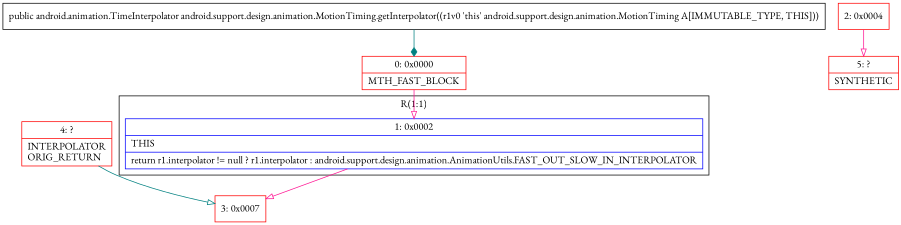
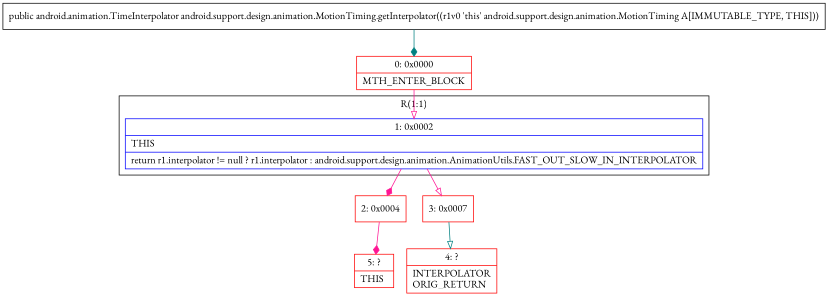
(864, 39) -> (378, 234)
(414, 81) -> (414, 81)
(864, 81) -> (372, 279)
none -> (395, 180)
(152, 188) -> (450, 232)
